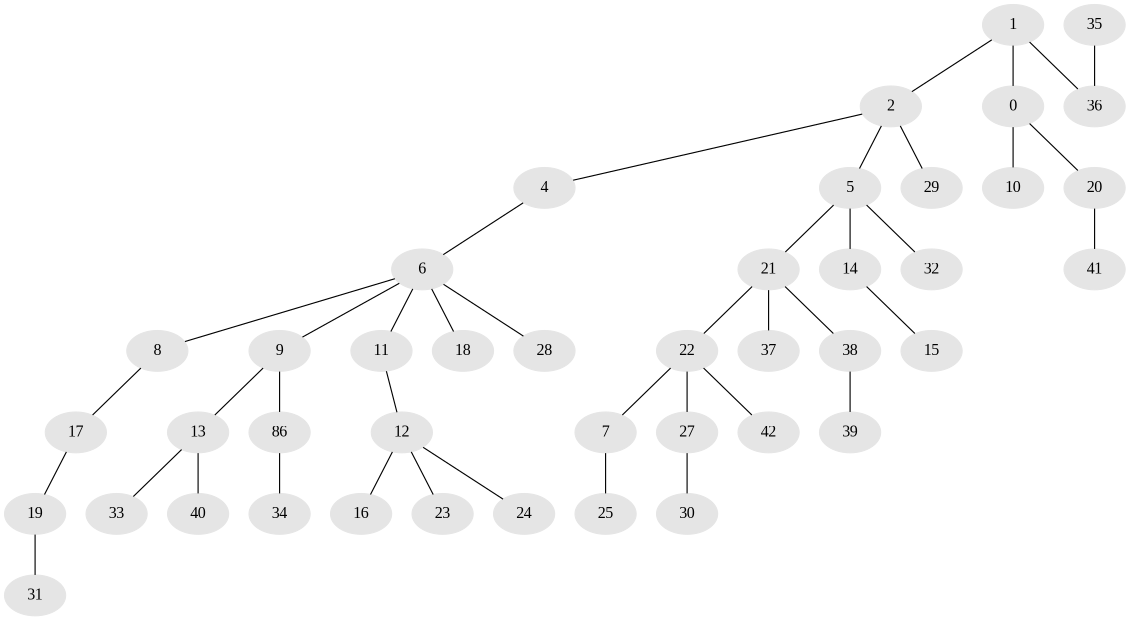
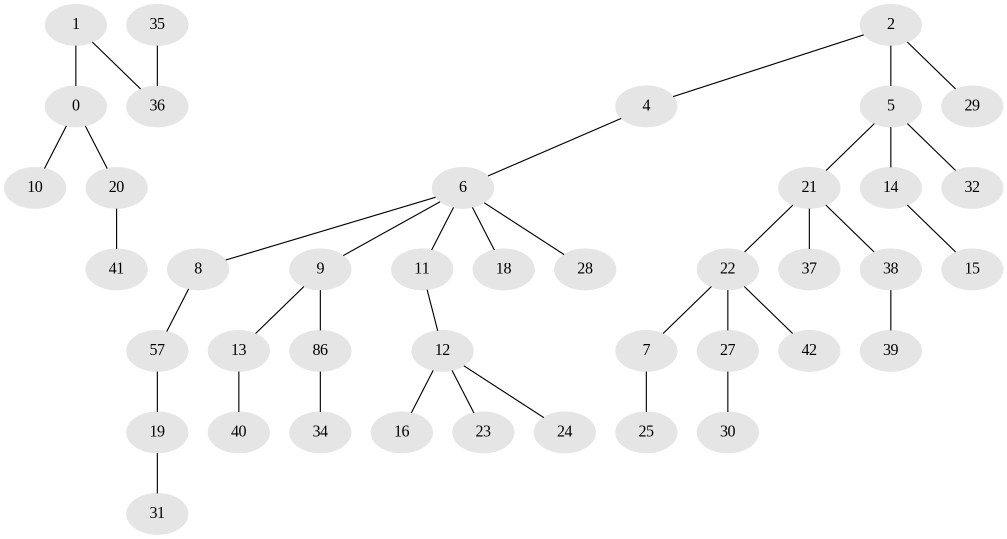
(952, 66) -> none
(76, 432) -> (157, 351)
(117, 514) -> none
